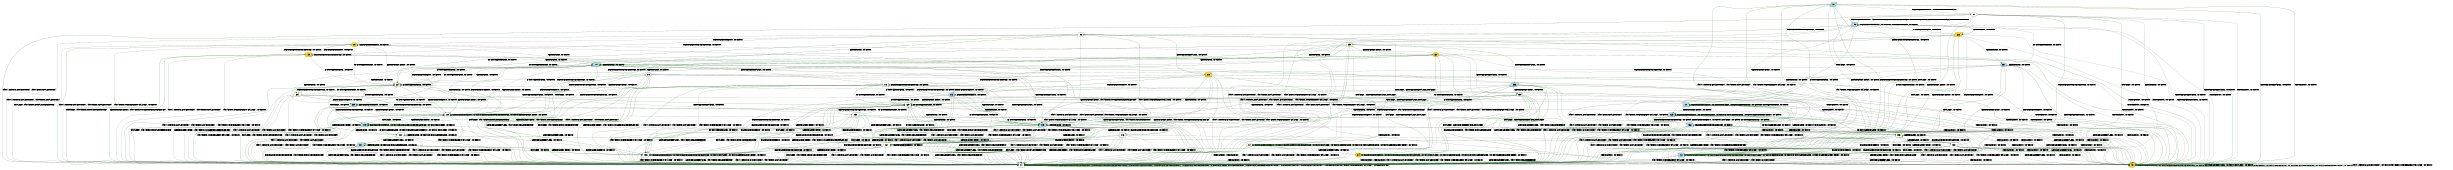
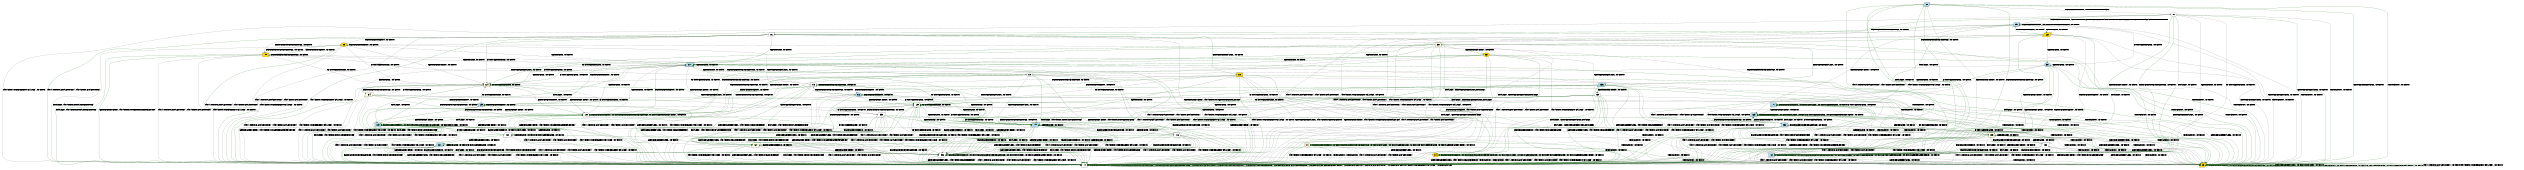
(1375, 92) -> none
(1014, 138) -> none
